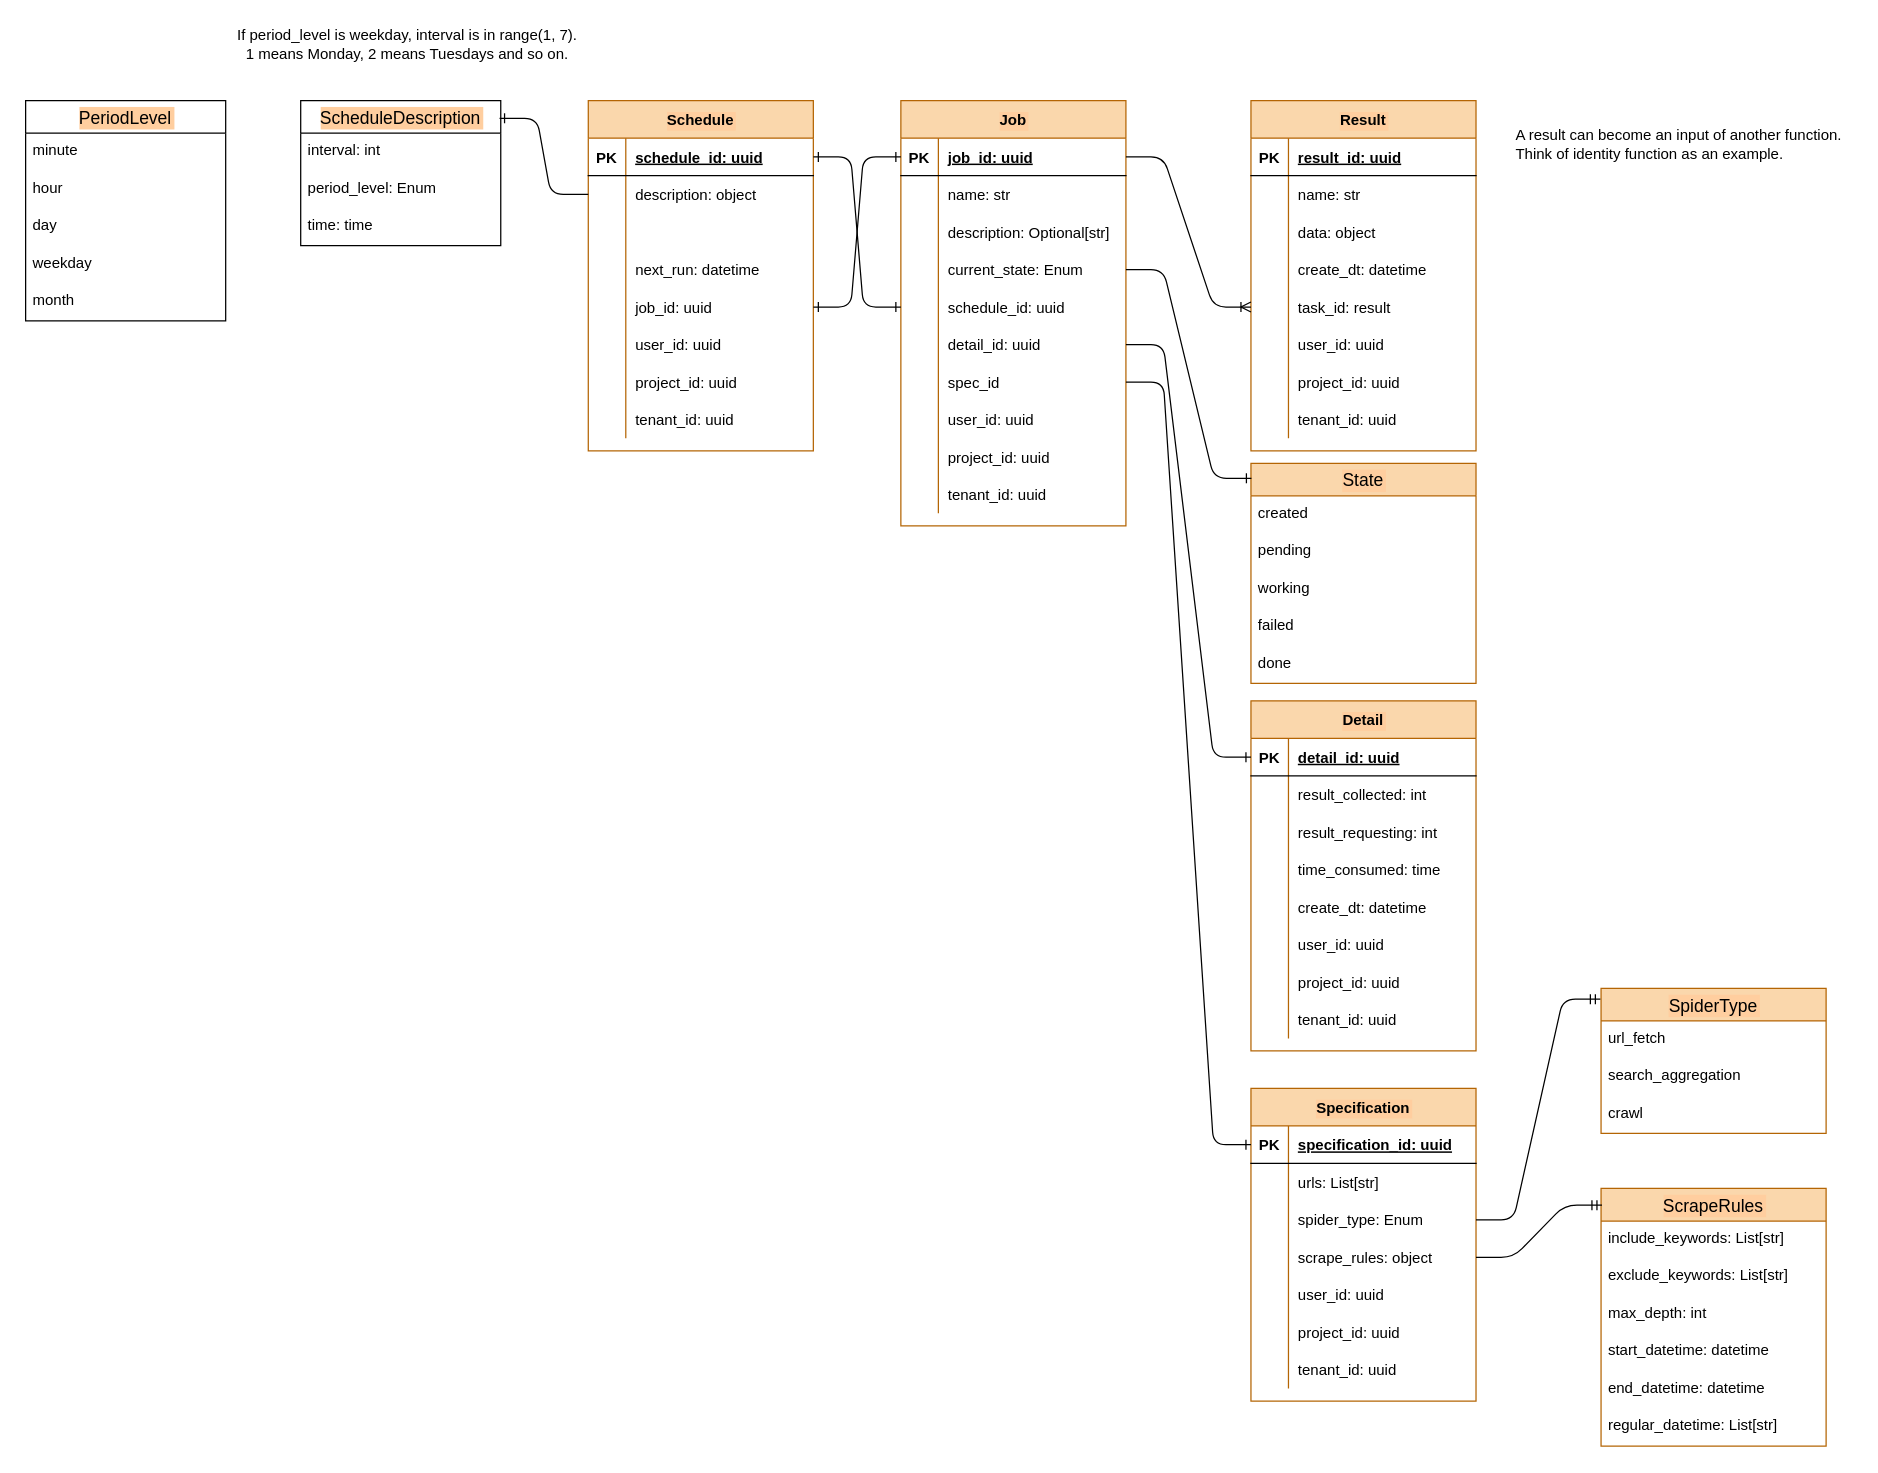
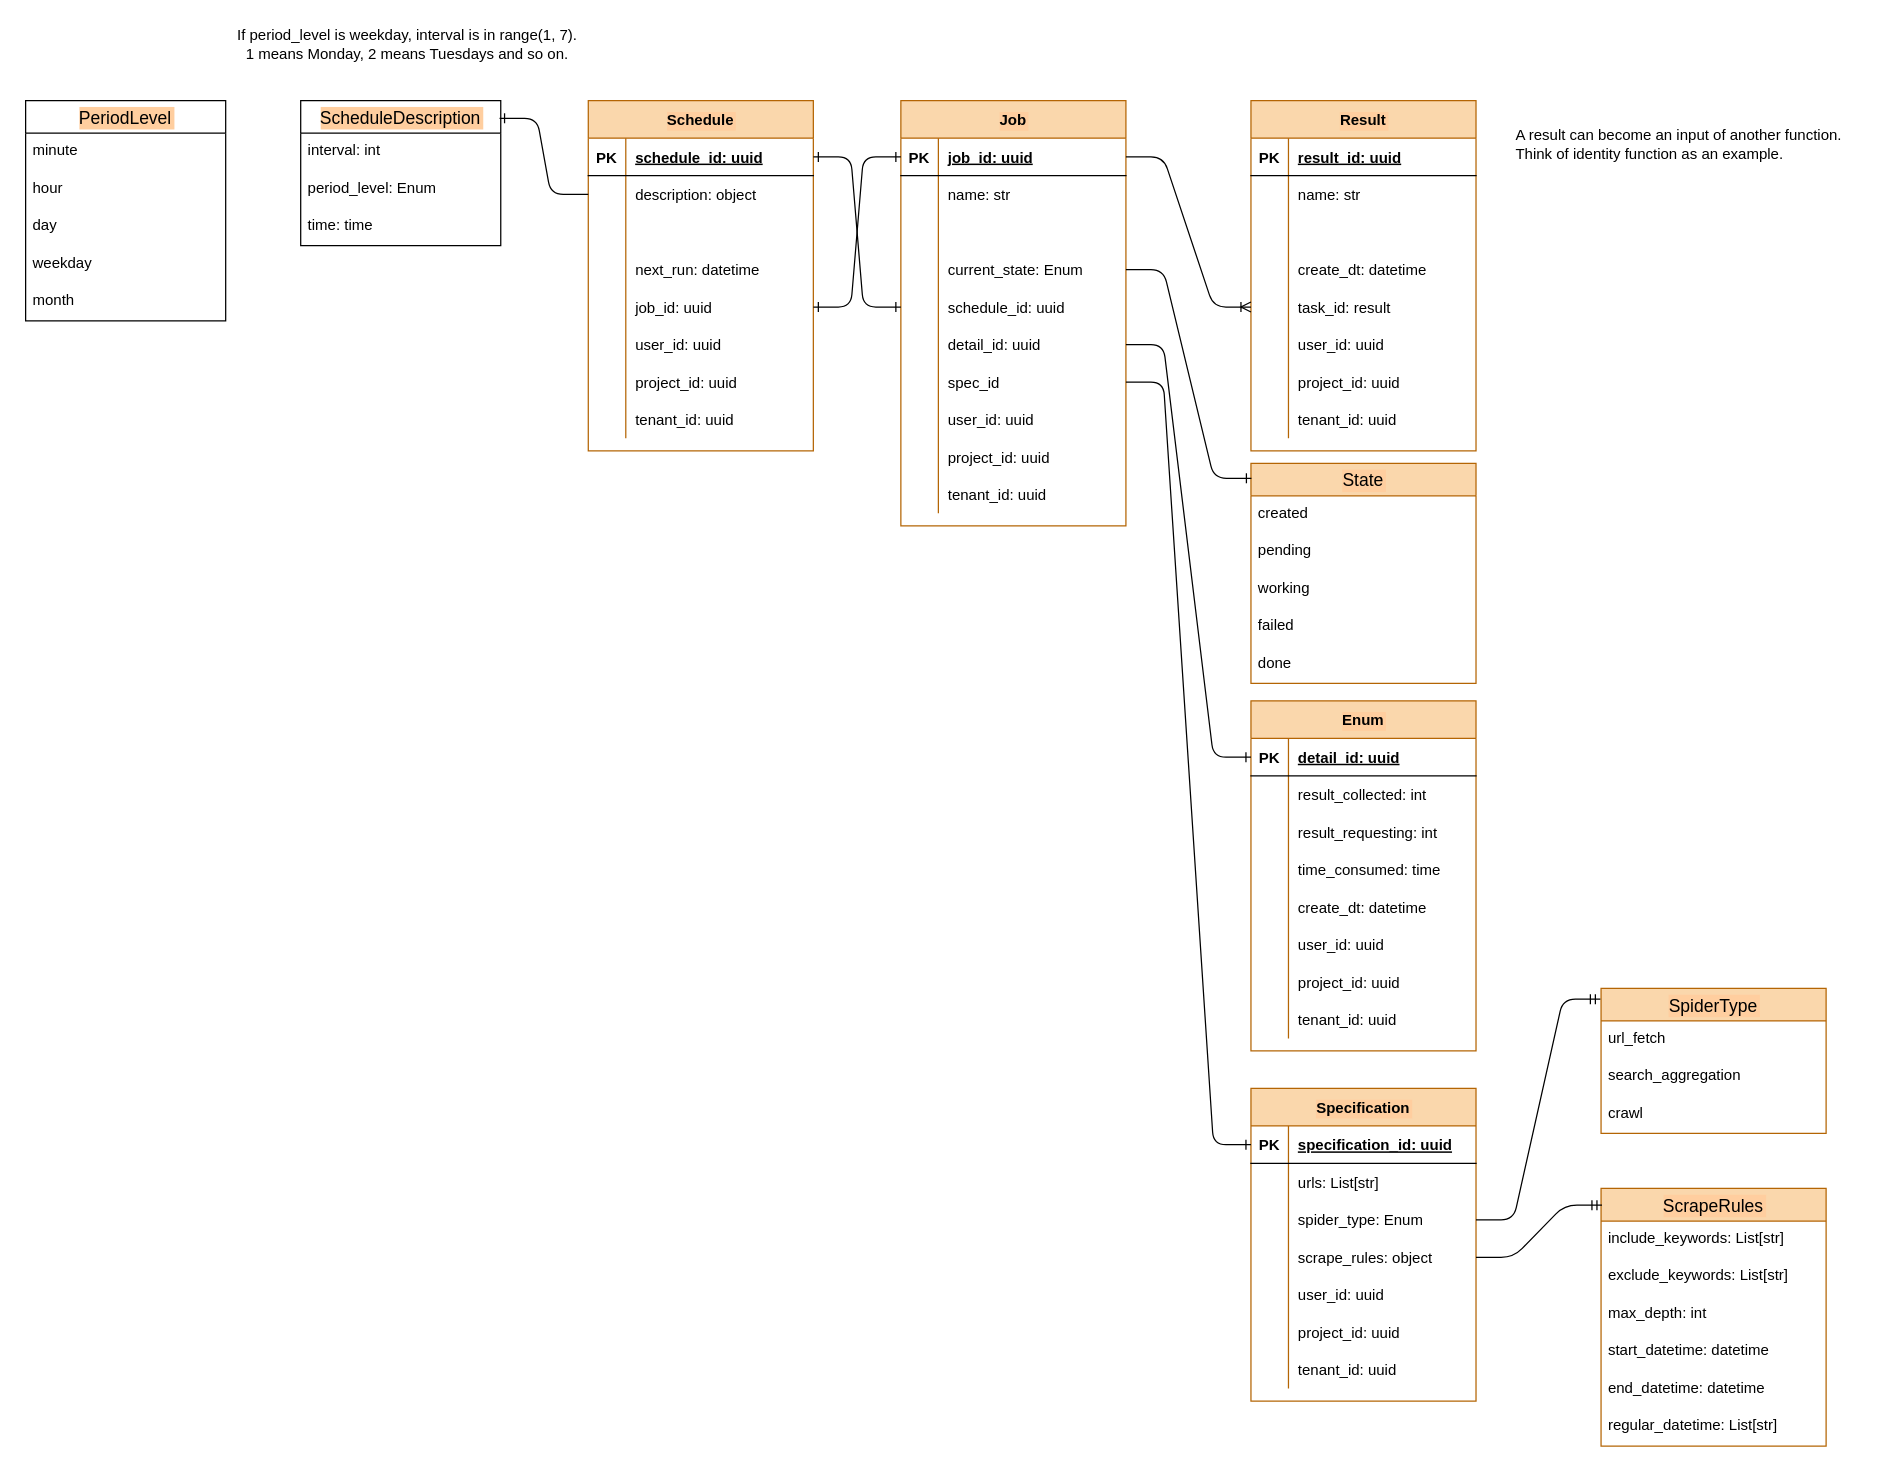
(1032, 232) -> none
(1382, 232) -> none
(1363, 720) -> (1363, 720)
